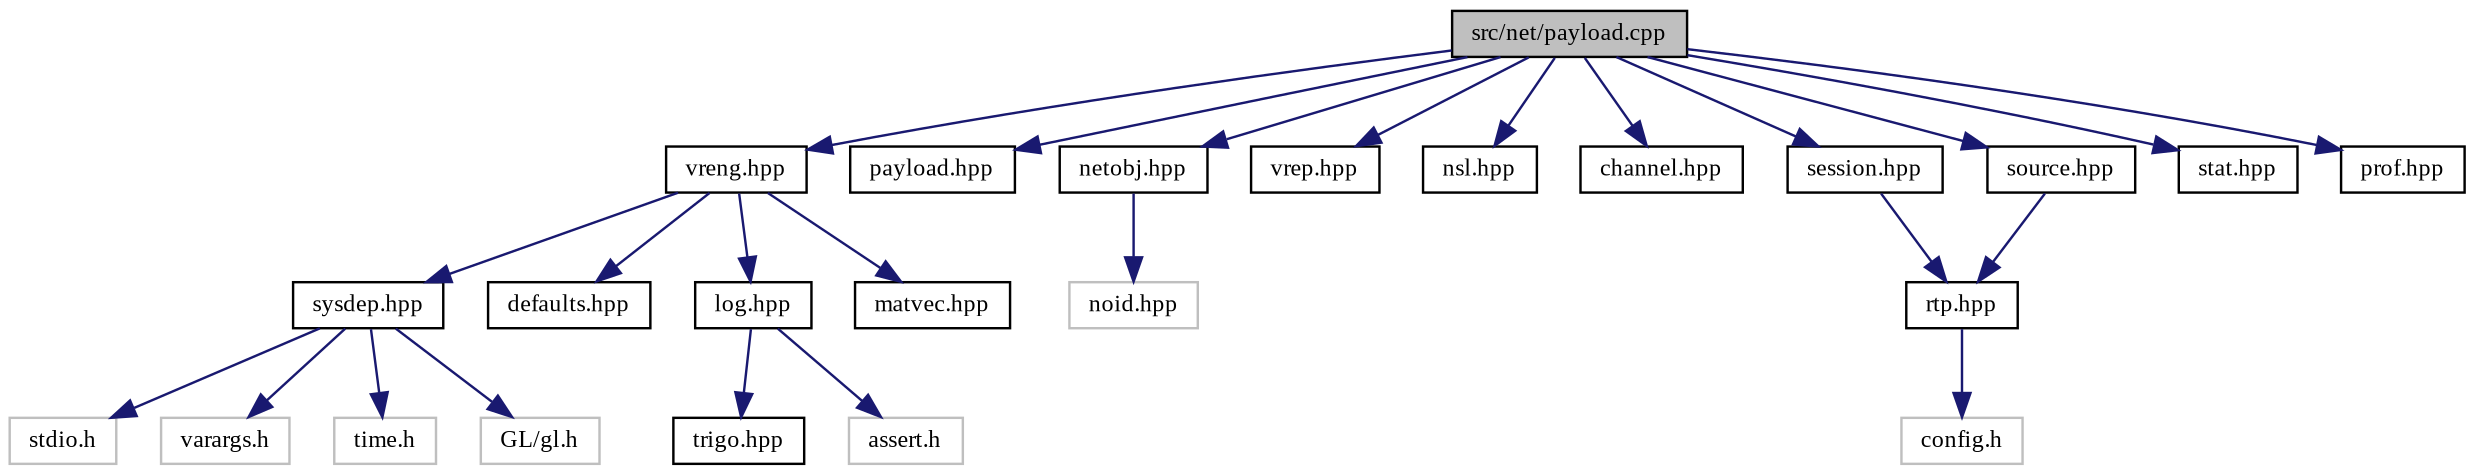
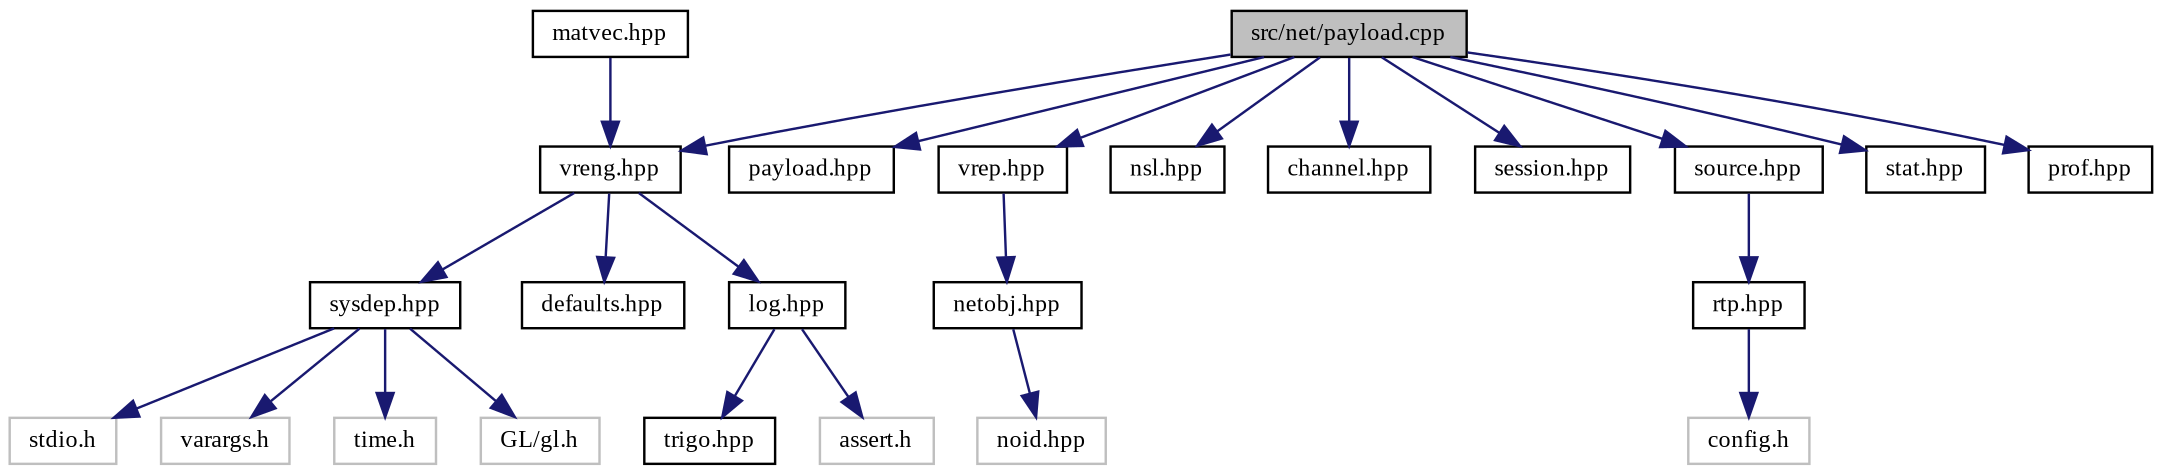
(1364, 98) -> (1005, 225)
(1906, 228) -> none
(824, 231) -> (610, 90)
